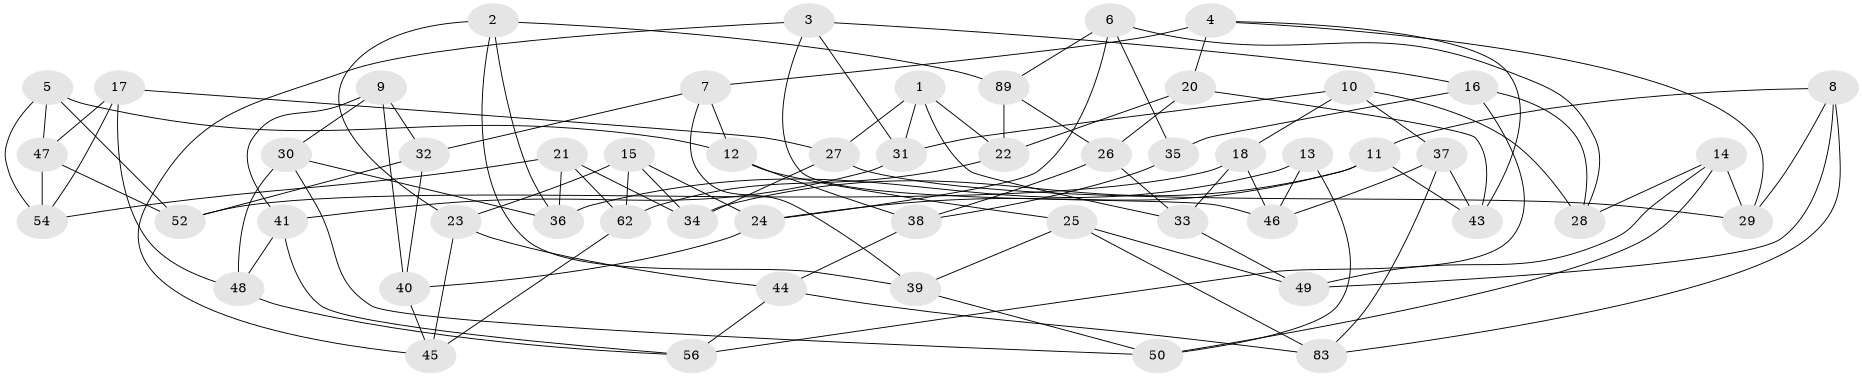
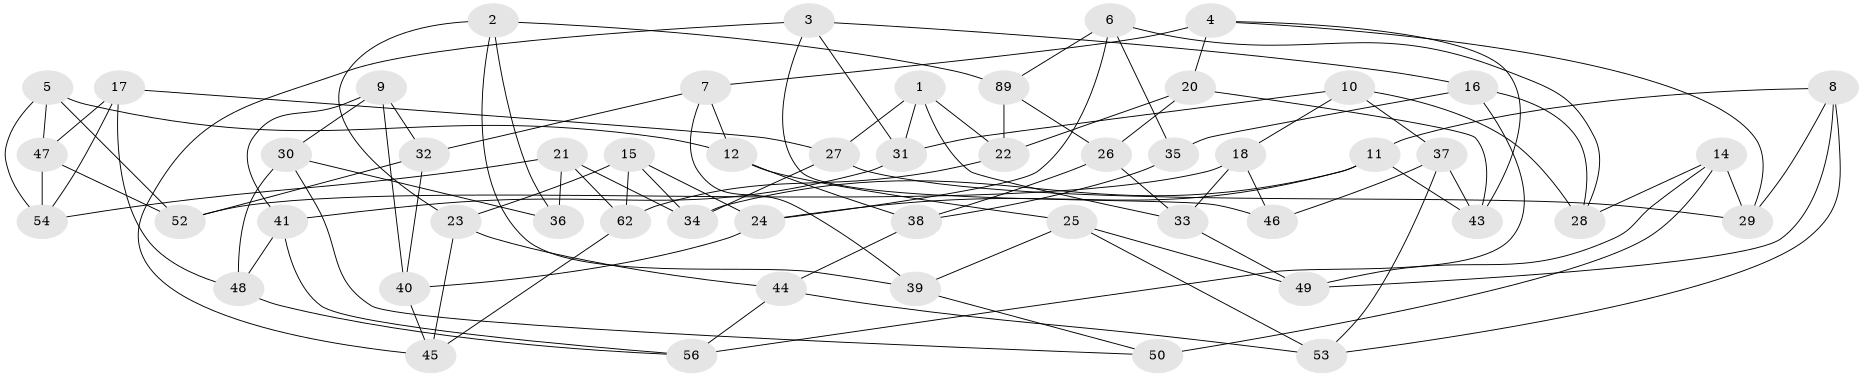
(1308, 155) -> none
(1322, 356) -> (1322, 356)
